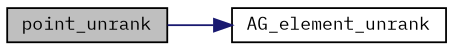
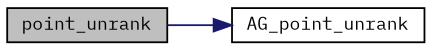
(339, 25) -> (328, 25)
